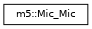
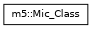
(46, 14) -> (46, 14)
